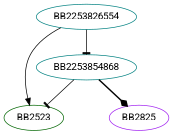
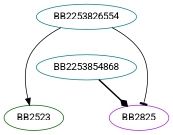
(86, 40) -> (144, 58)
(61, 92) -> none
